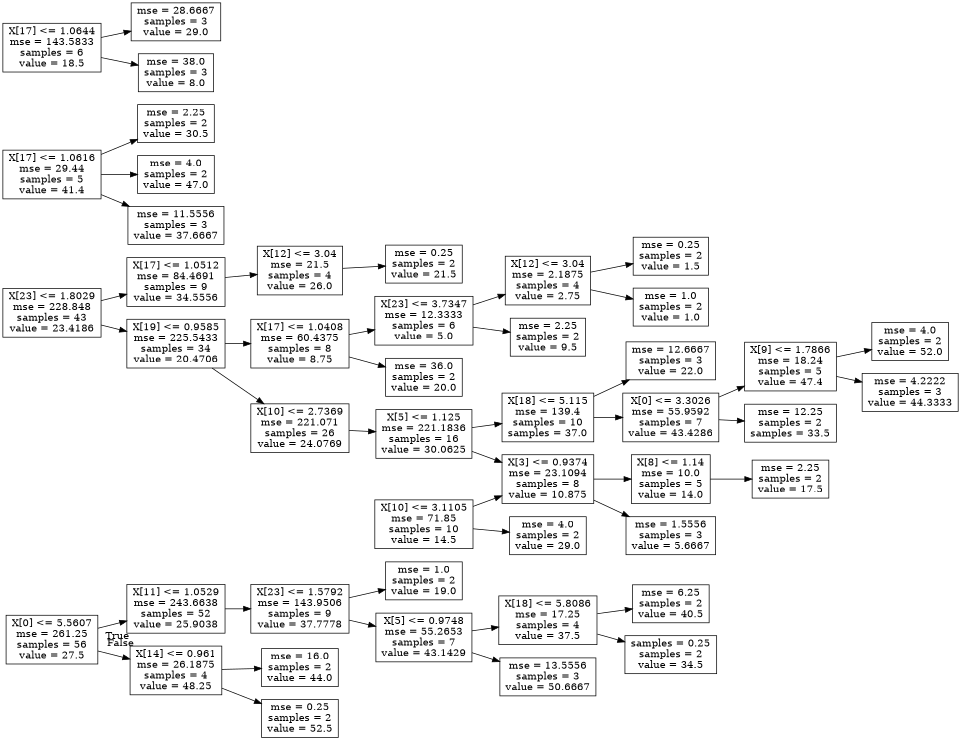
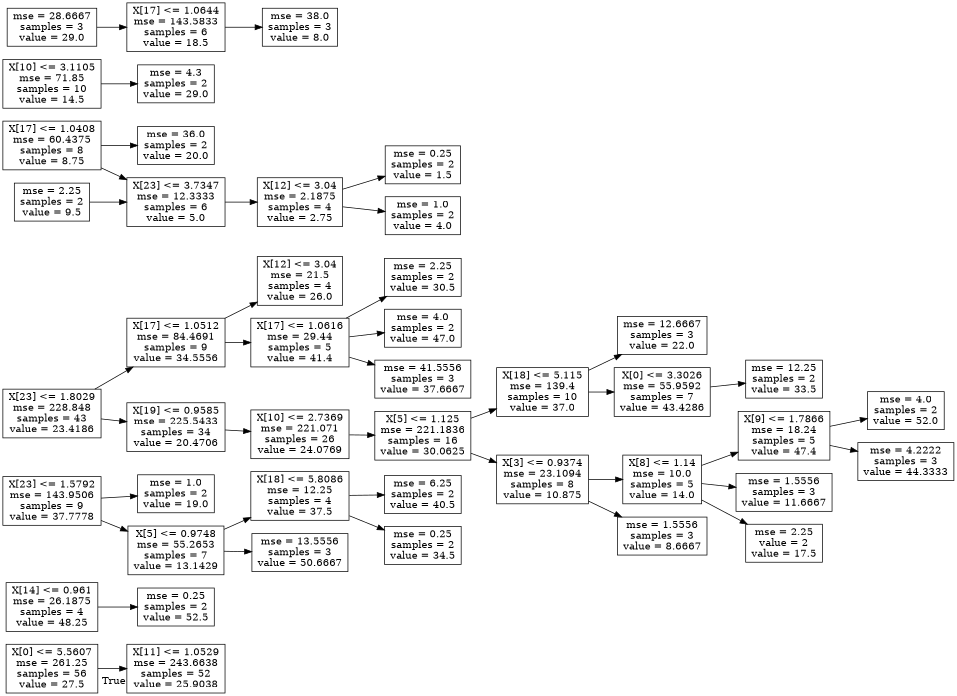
(113, 35) -> (108, 27)
(176, 225) -> (423, 379)
(424, 264) -> none
(671, 307) -> (423, 216)
(488, 329) -> (105, 202)
none -> (234, 343)
(234, 344) -> none
(728, 393) -> (716, 460)
(548, 417) -> (543, 392)
(790, 423) -> (784, 379)
(790, 479) -> (784, 543)
none -> (784, 492)
(484, 502) -> none
(548, 536) -> (176, 84)
(671, 536) -> (662, 536)
(234, 609) -> none
(548, 620) -> (300, 496)
(424, 637) -> (176, 550)
(110, 654) -> none
(671, 655) -> (423, 545)
(300, 668) -> none
